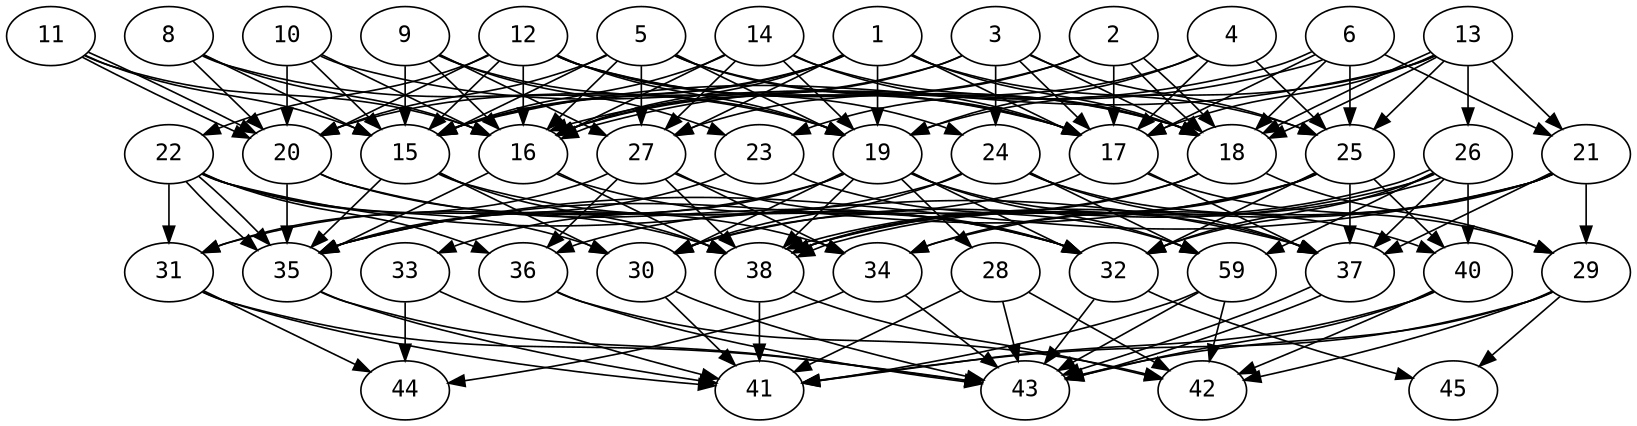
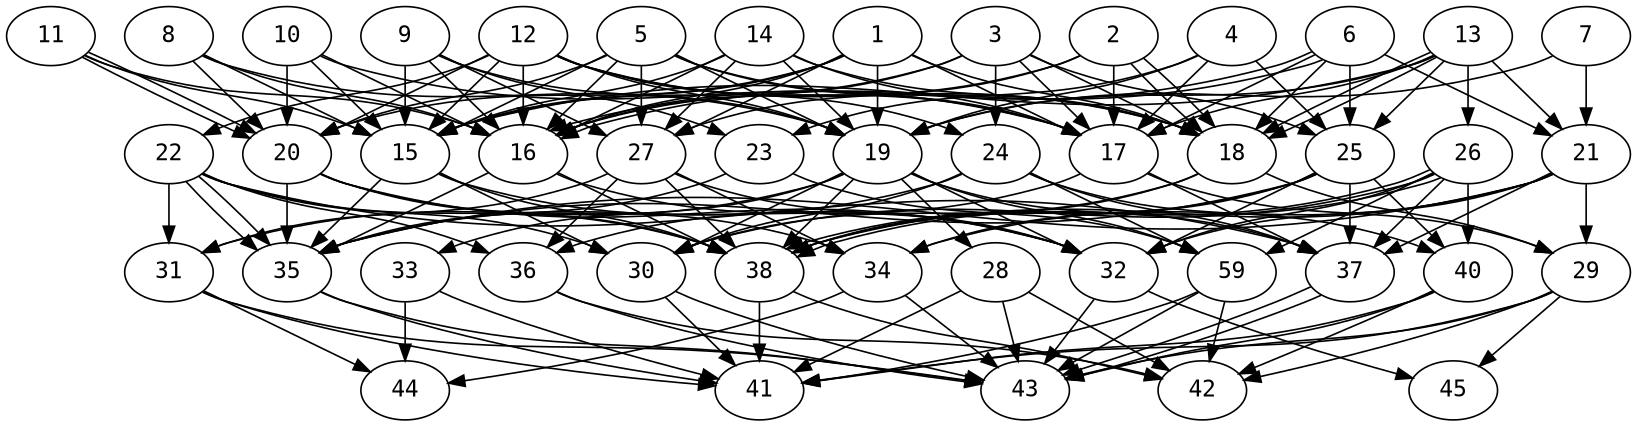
none -> (1586, 36)
(1105, 95) -> none
none -> (515, 213)
